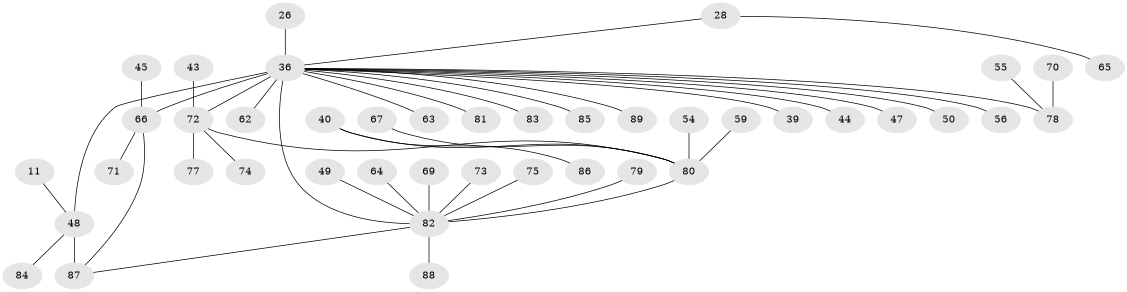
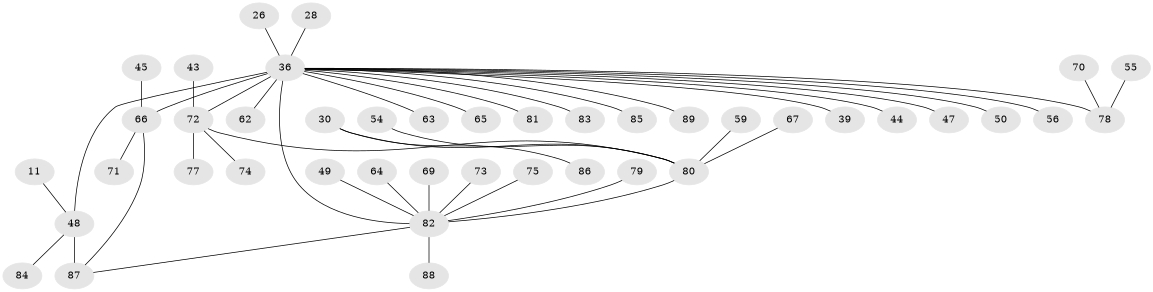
(917, 26) -> (386, 88)
(325, 120) -> (325, 120)
